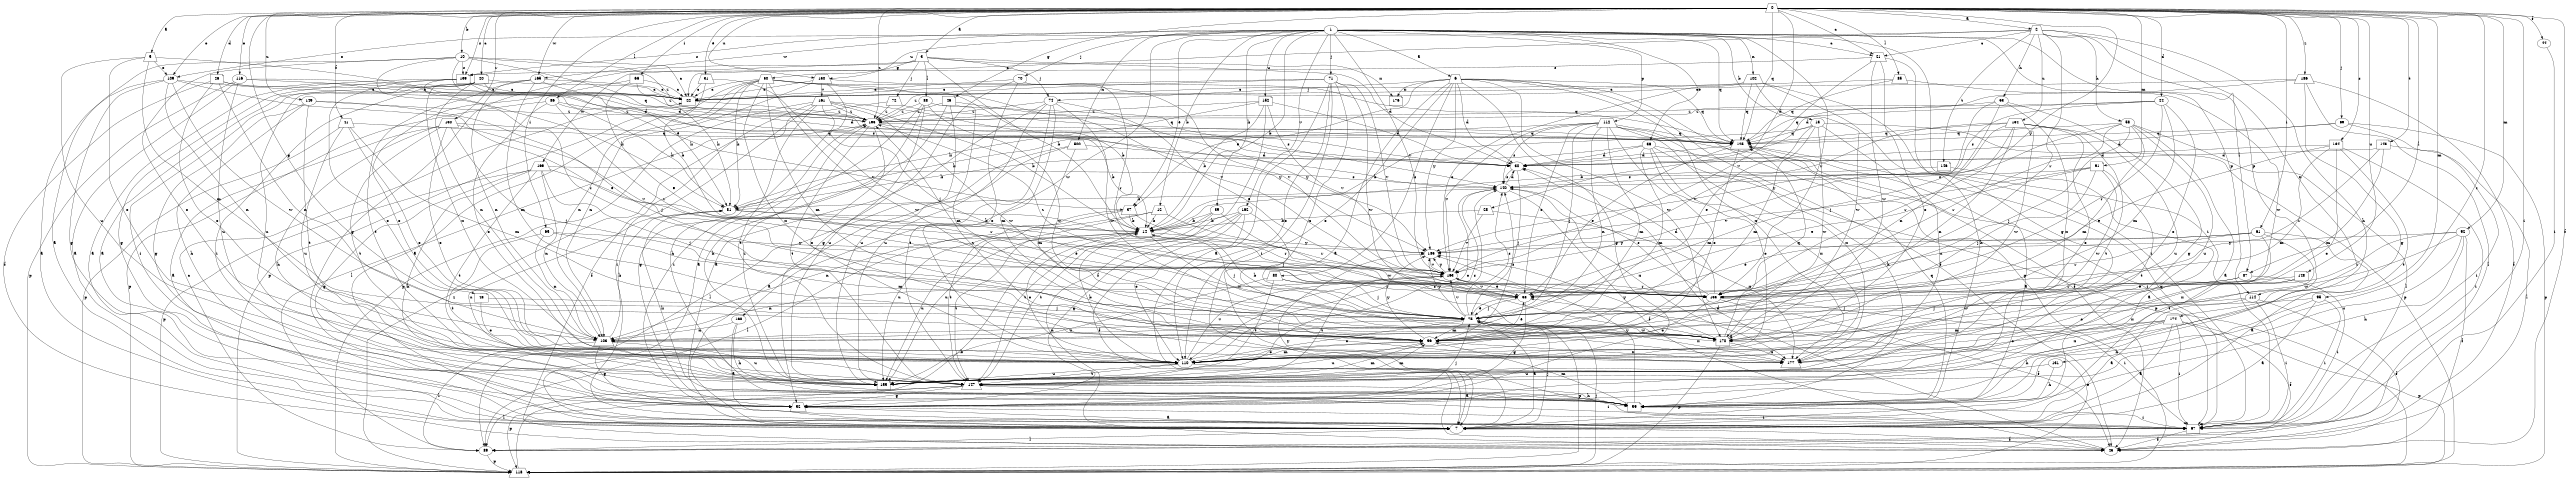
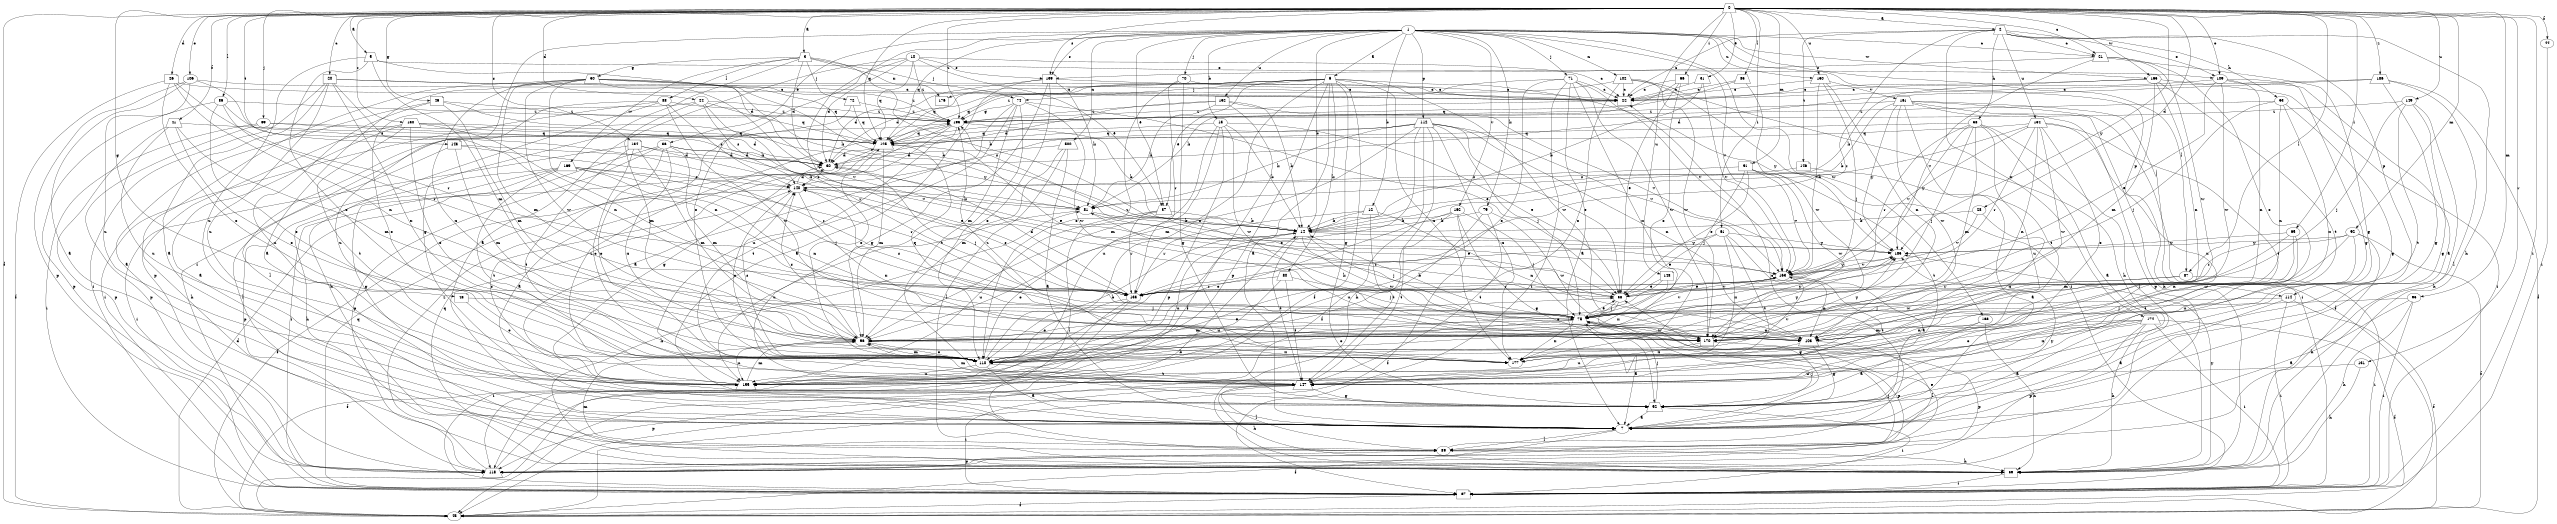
(1102, 9) -> none
(240, 79) -> (190, 79)
(973, 112) -> (985, 112)
(1554, 122) -> (1368, 298)
(1217, 210) -> (1485, 210)
(1486, 210) -> (1979, 210)
(1791, 363) -> (1515, 363)
(884, 385) -> (746, 385)
none -> (1768, 453)
